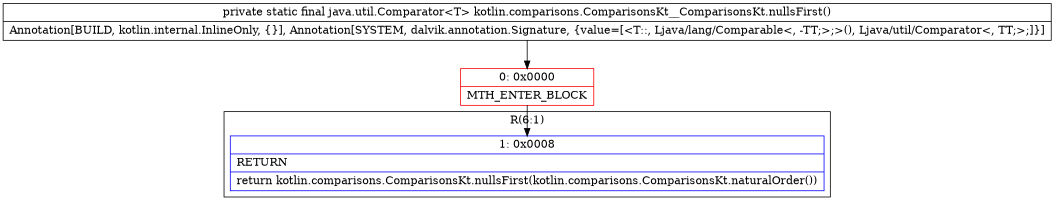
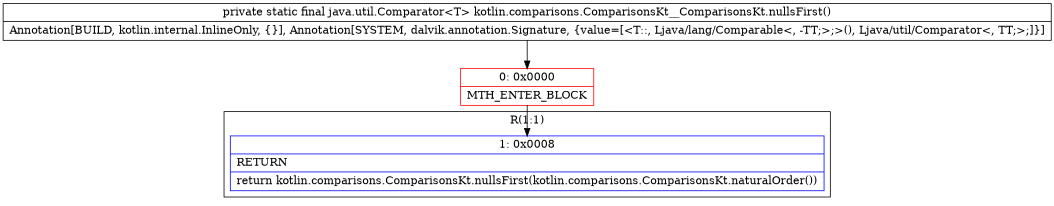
(527, 121) -> (527, 121)
